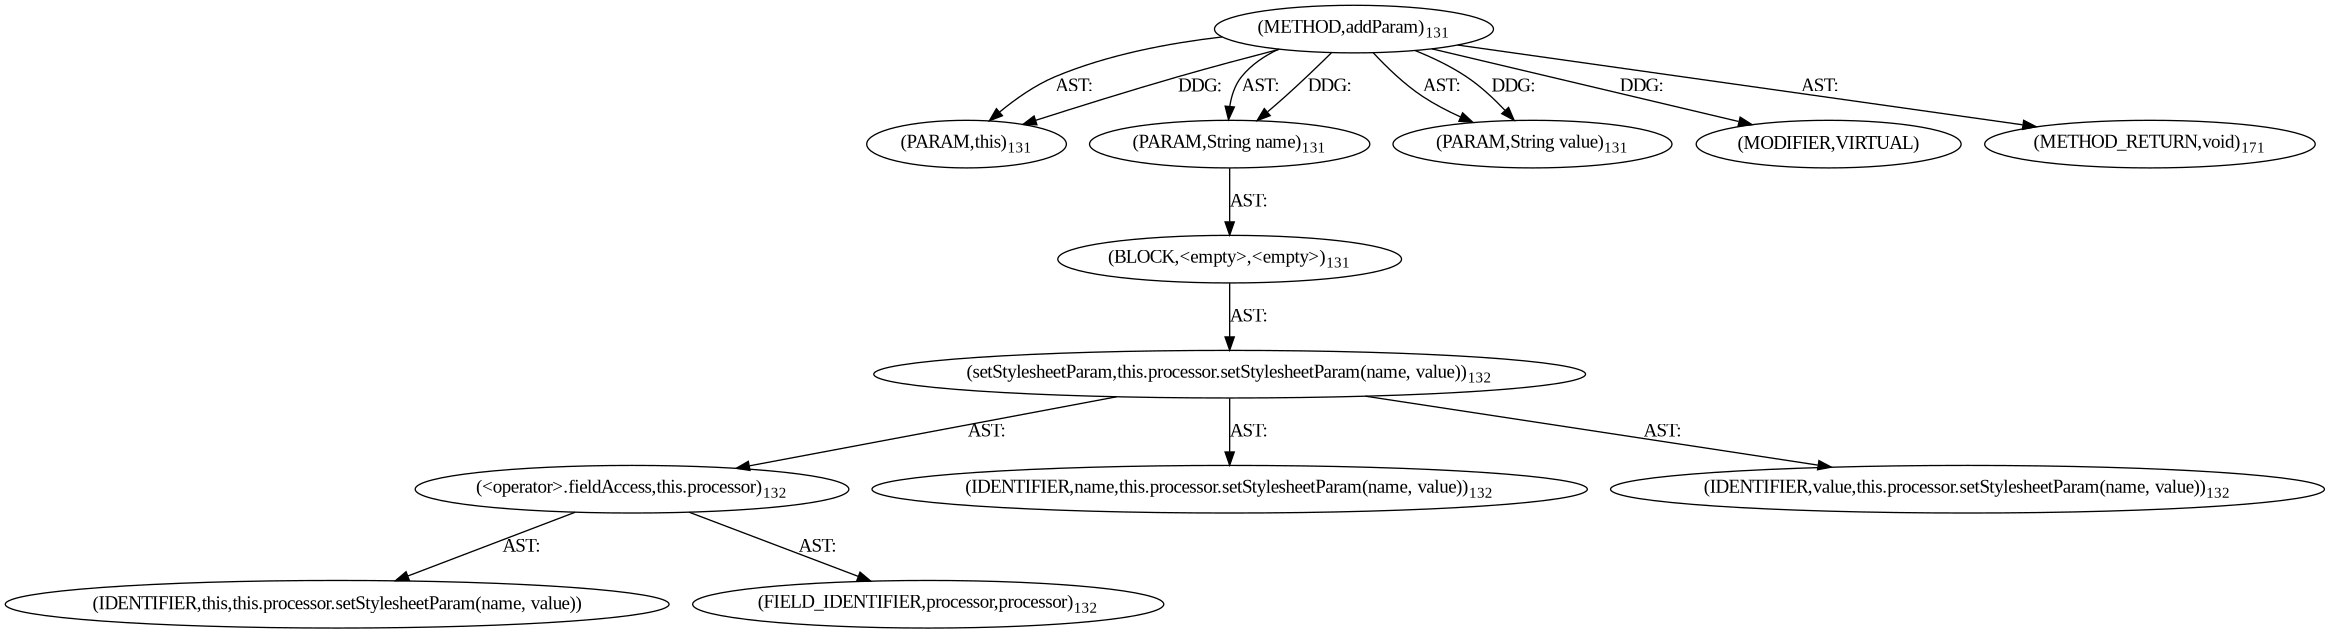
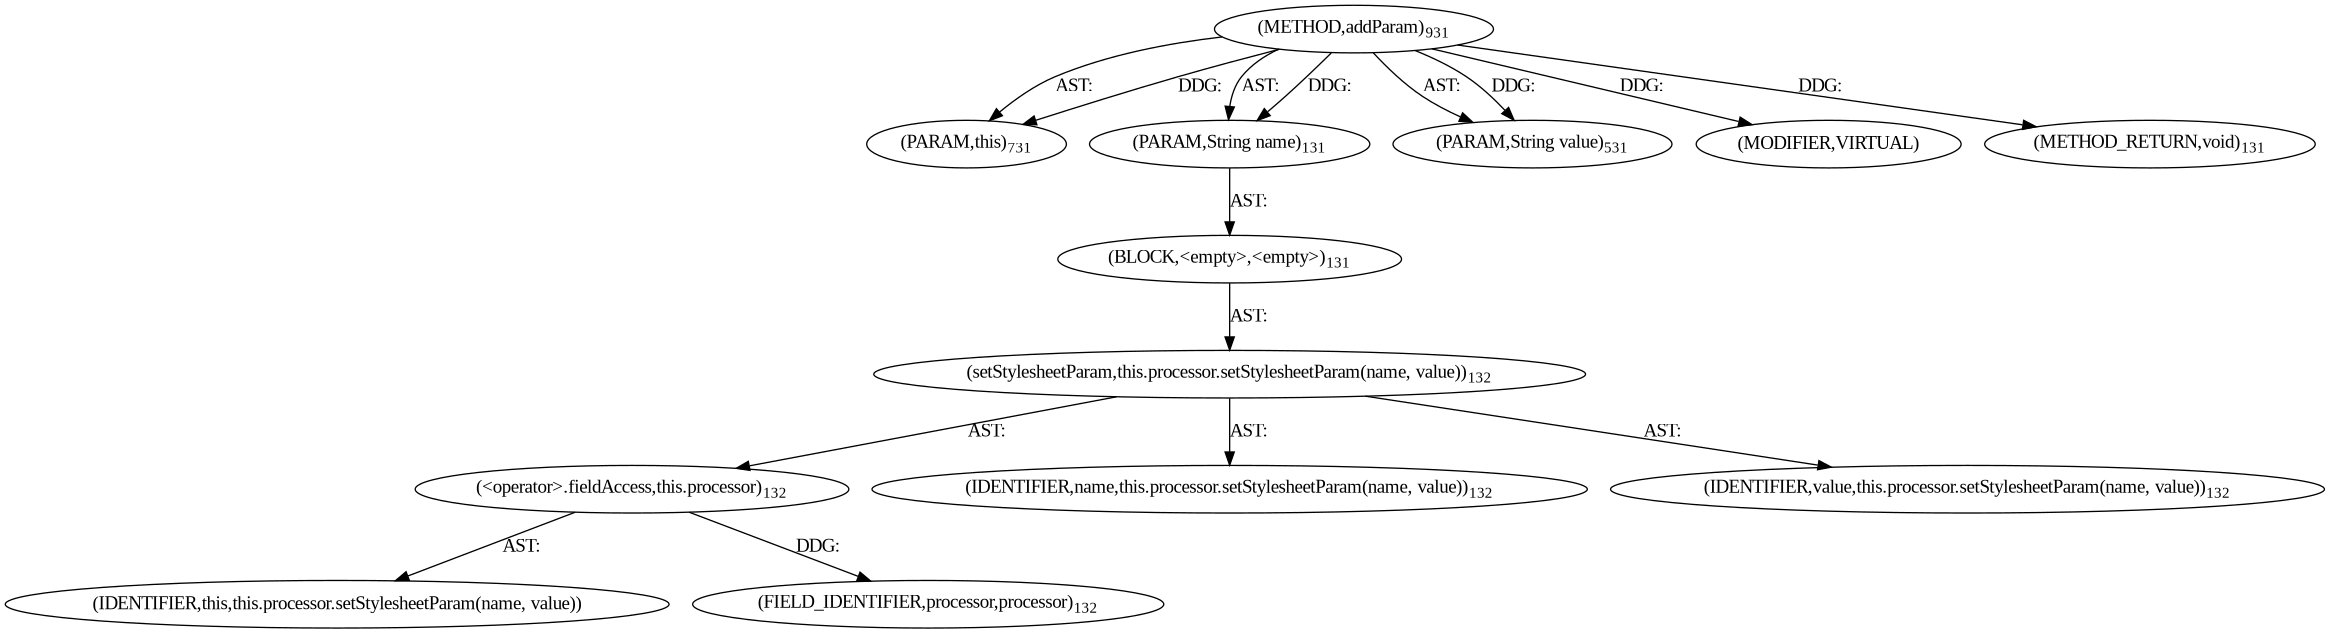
(1438, 27) -> (1438, 27)
(1823, 87) -> (1823, 87)
(1020, 142) -> (1020, 142)
(1616, 142) -> (1616, 142)
(2254, 142) -> (2254, 142)
(820, 547) -> (820, 547)
